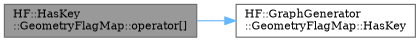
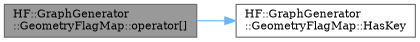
(101, 21) -> (101, 21)
